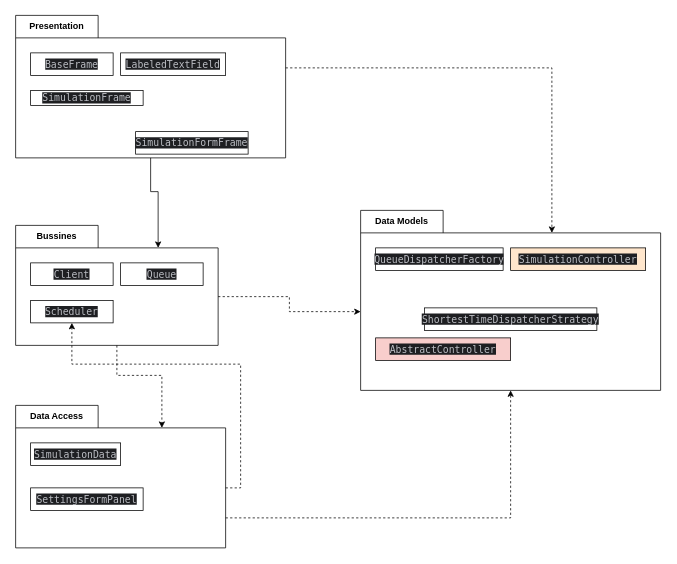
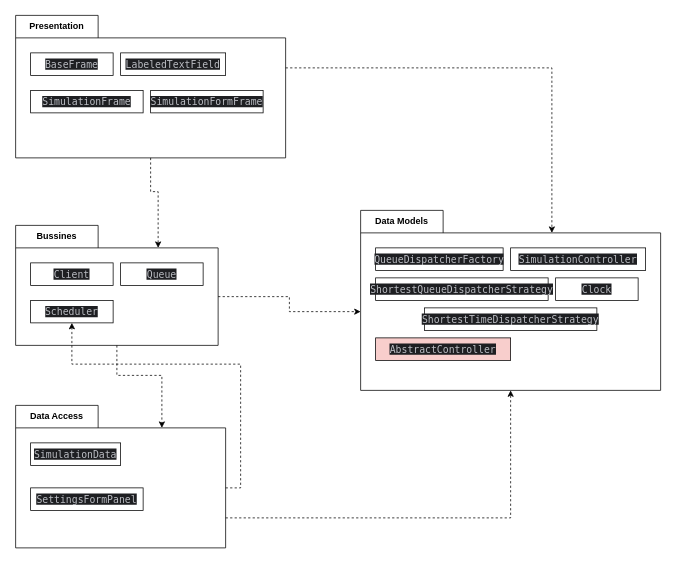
(87, 98) -> (87, 102)
(192, 143) -> (207, 102)
(158, 196) -> (158, 196)
(578, 259) -> (578, 259)
none -> (462, 289)
none -> (597, 289)
